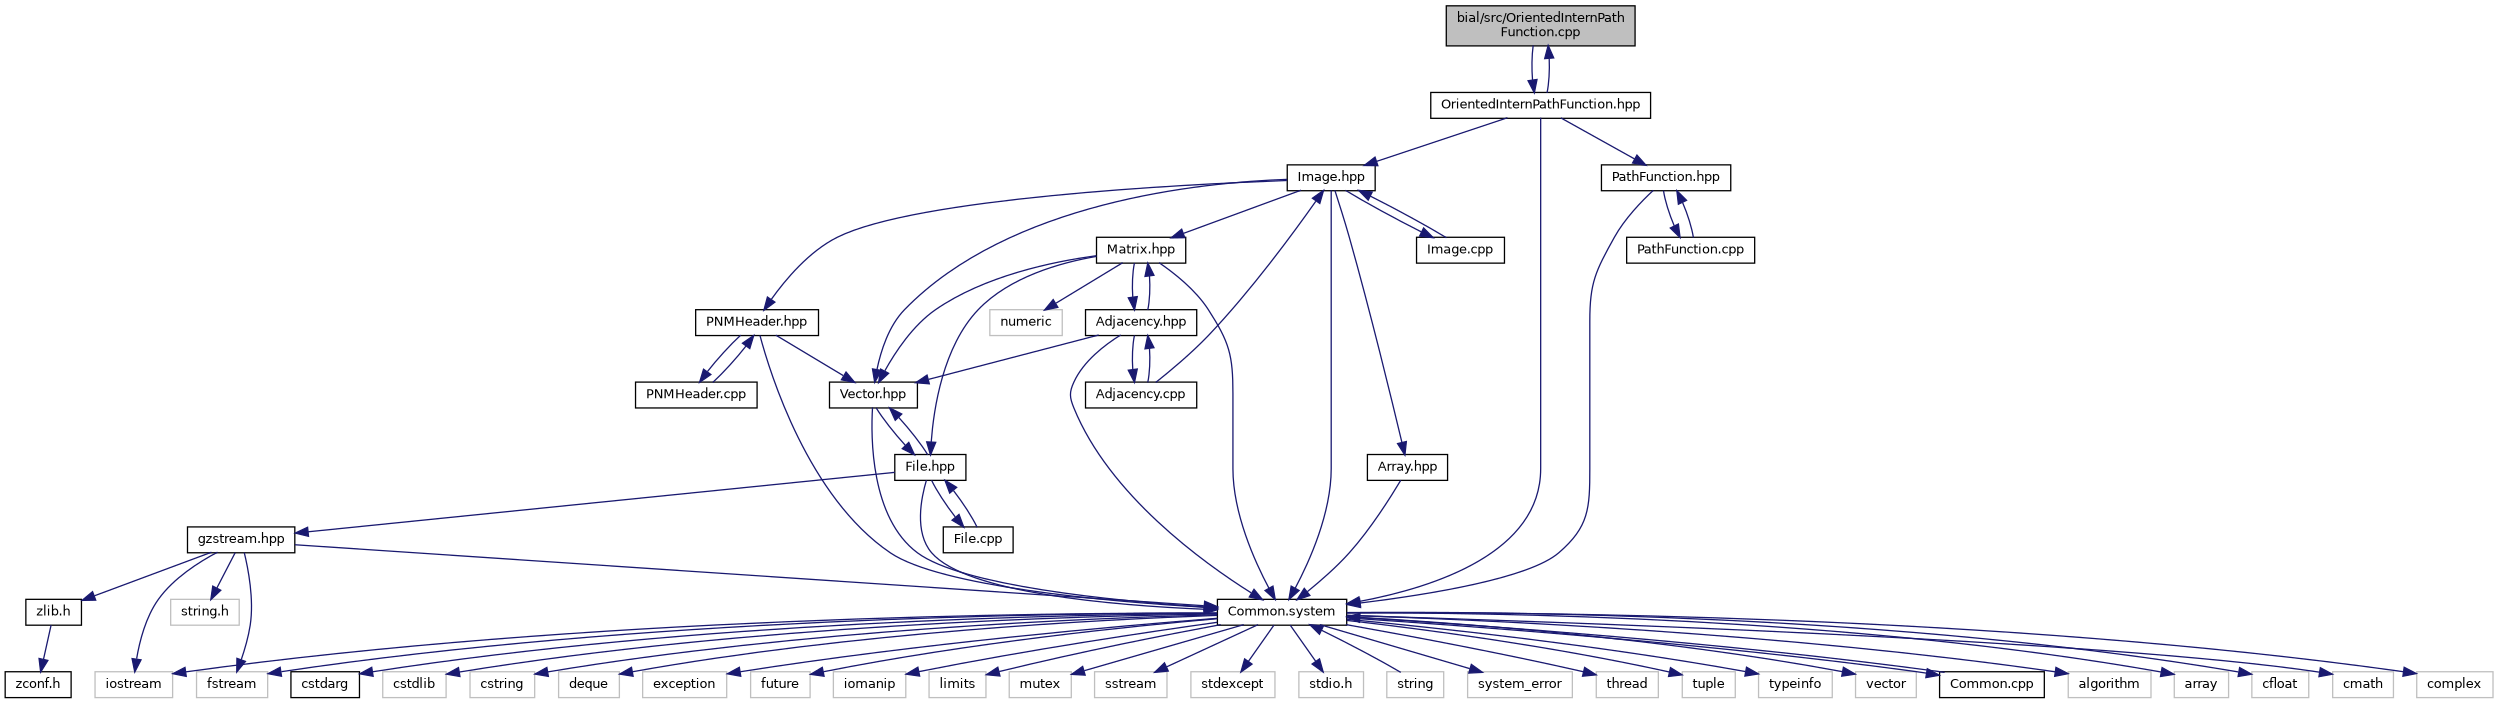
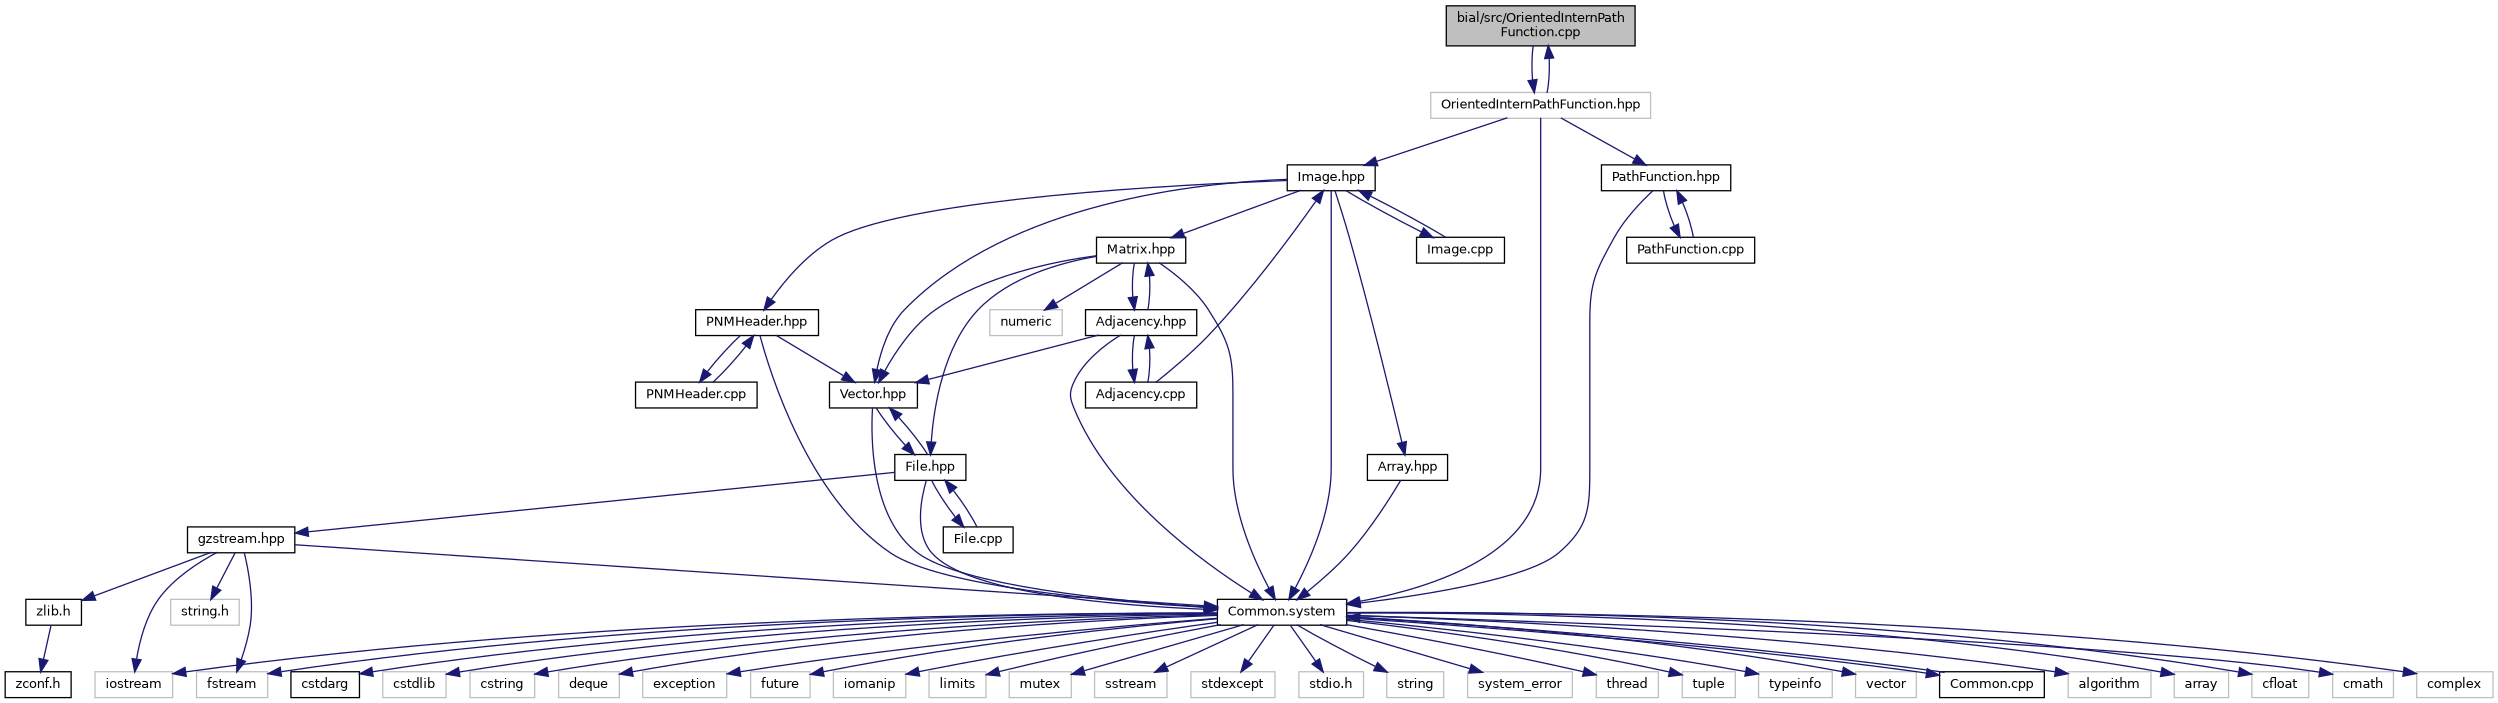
(1541, 105) -> (1541, 105)
(1361, 651) -> (1336, 646)
